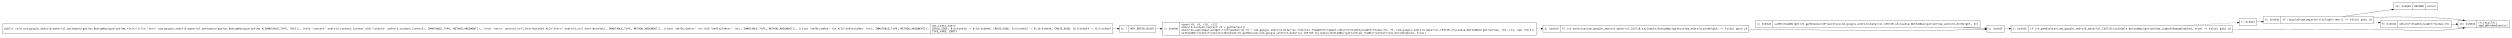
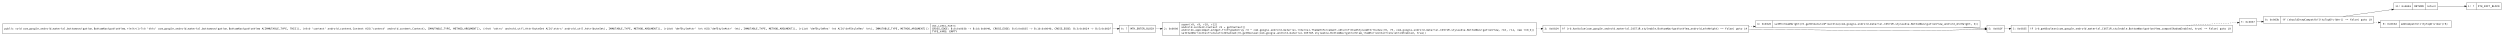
none -> (2484, 6)
(2424, 24) -> (2424, 24)
(2484, 24) -> none
none -> (1751, 27)
